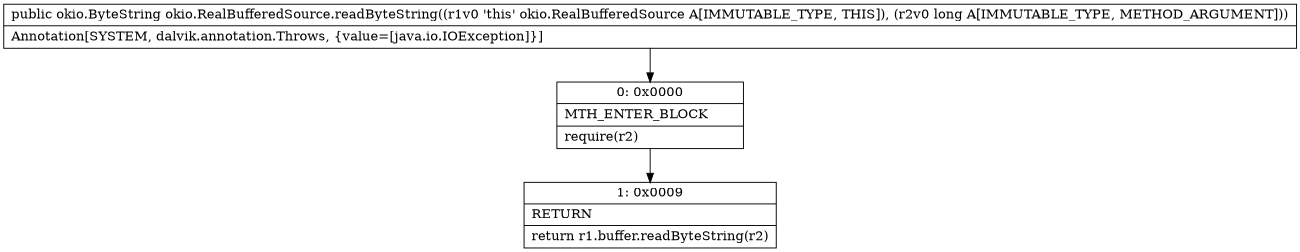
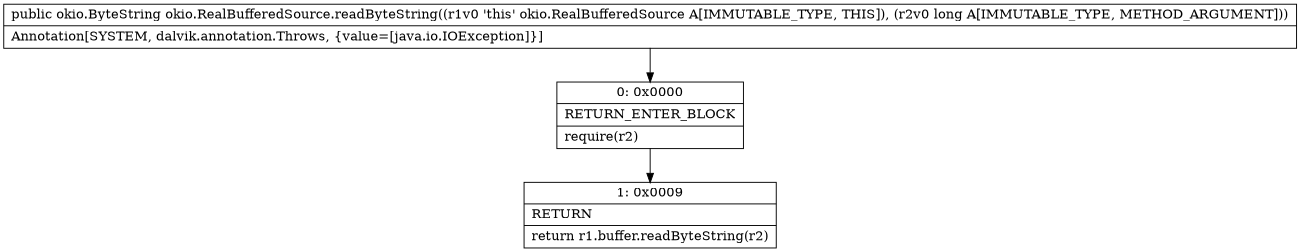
(637, 114) -> (650, 114)
